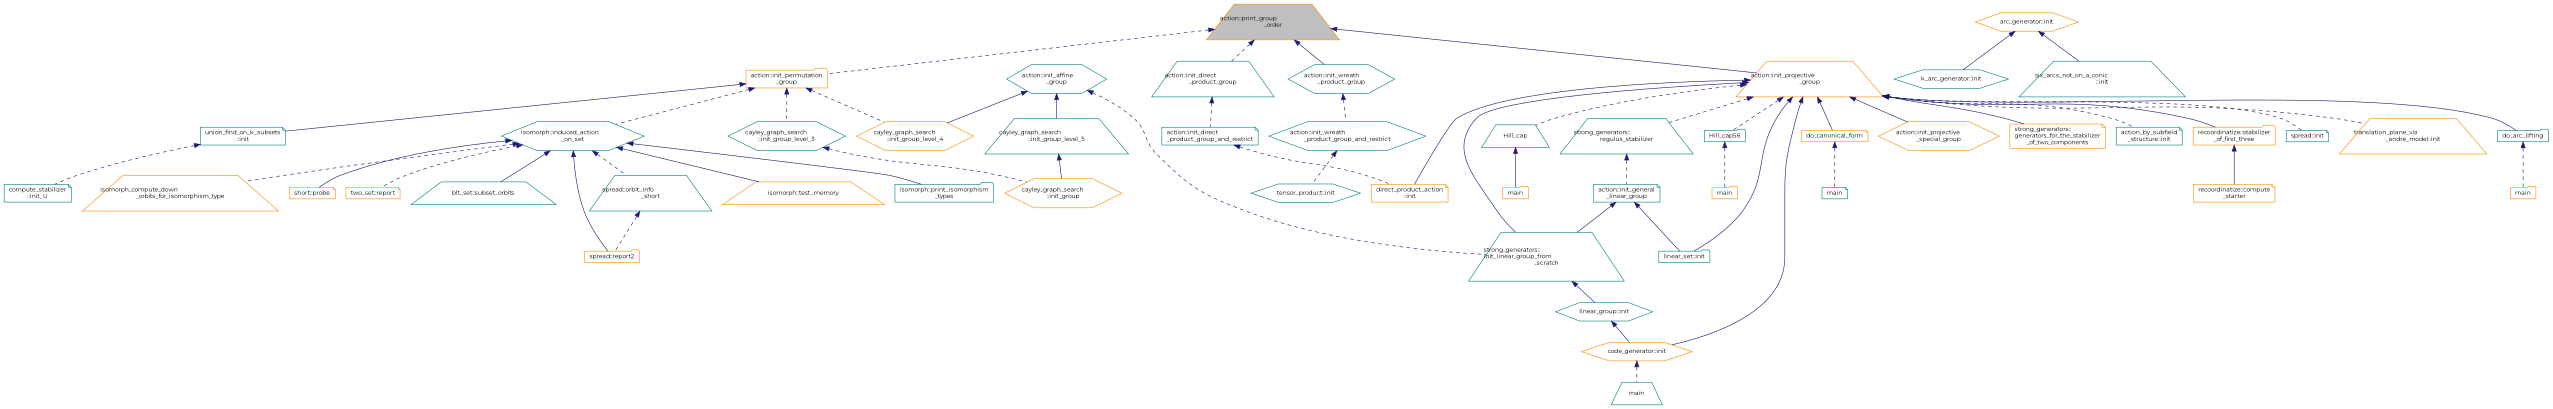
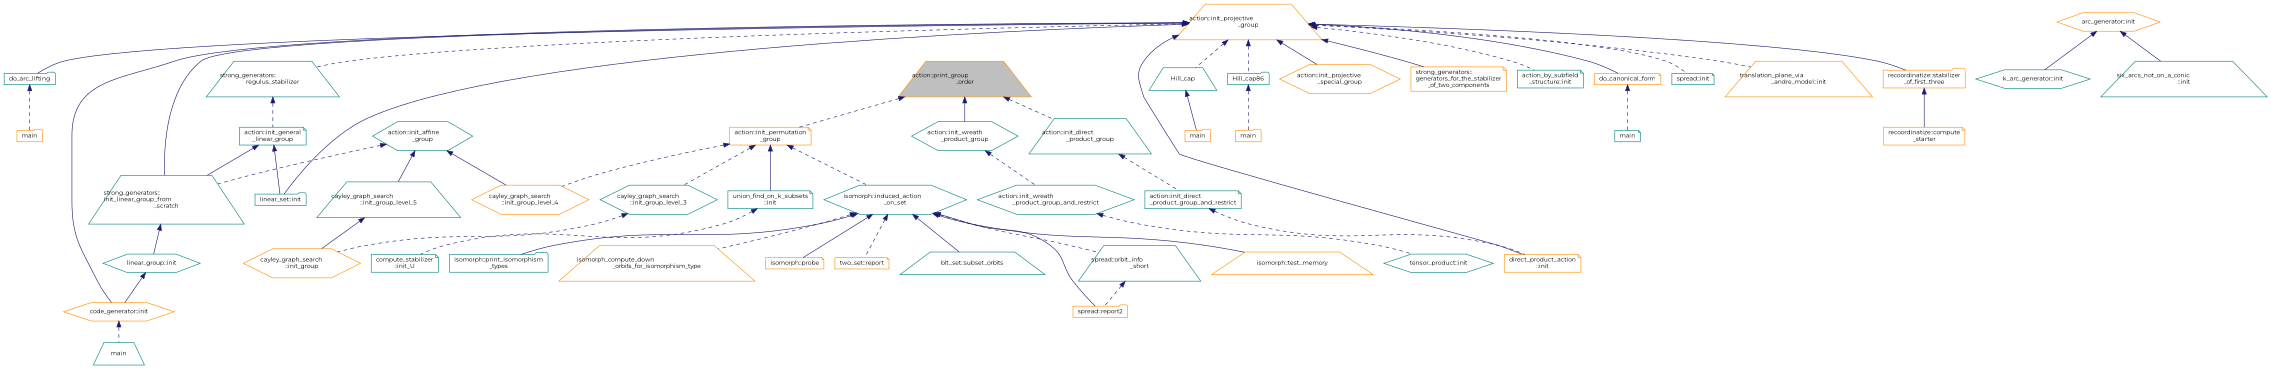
(1547, 51) -> none
(787, 79) -> (770, 136)
(1725, 136) -> (1248, 79)
(312, 193) -> (795, 263)
